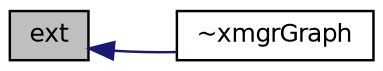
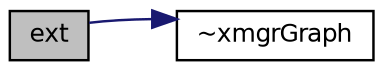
(145, 52) -> (120, 20)
